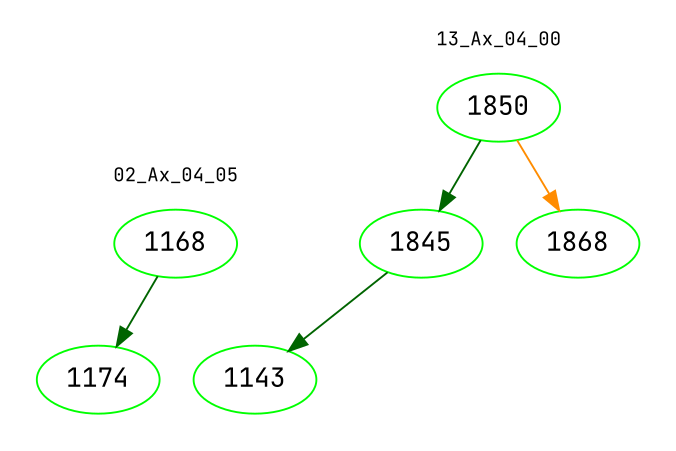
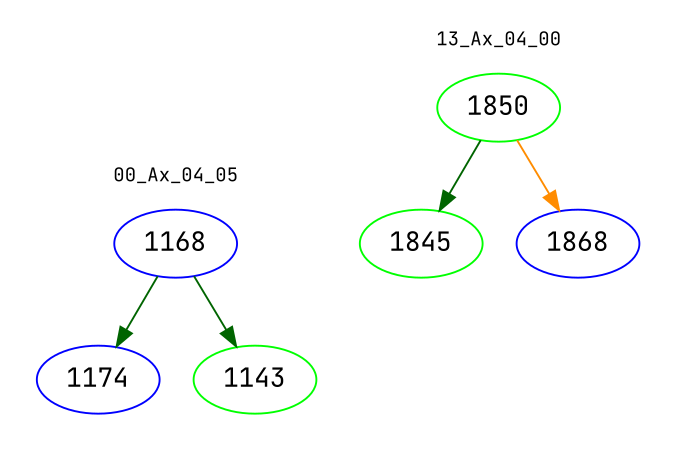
(177, 177) -> (177, 177)
(176, 244) -> (176, 244)
(578, 244) -> (578, 244)
(346, 306) -> (210, 303)
(98, 380) -> (98, 380)
